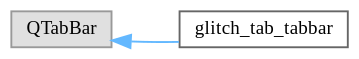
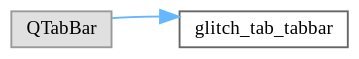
(155, 42) -> (136, 17)
